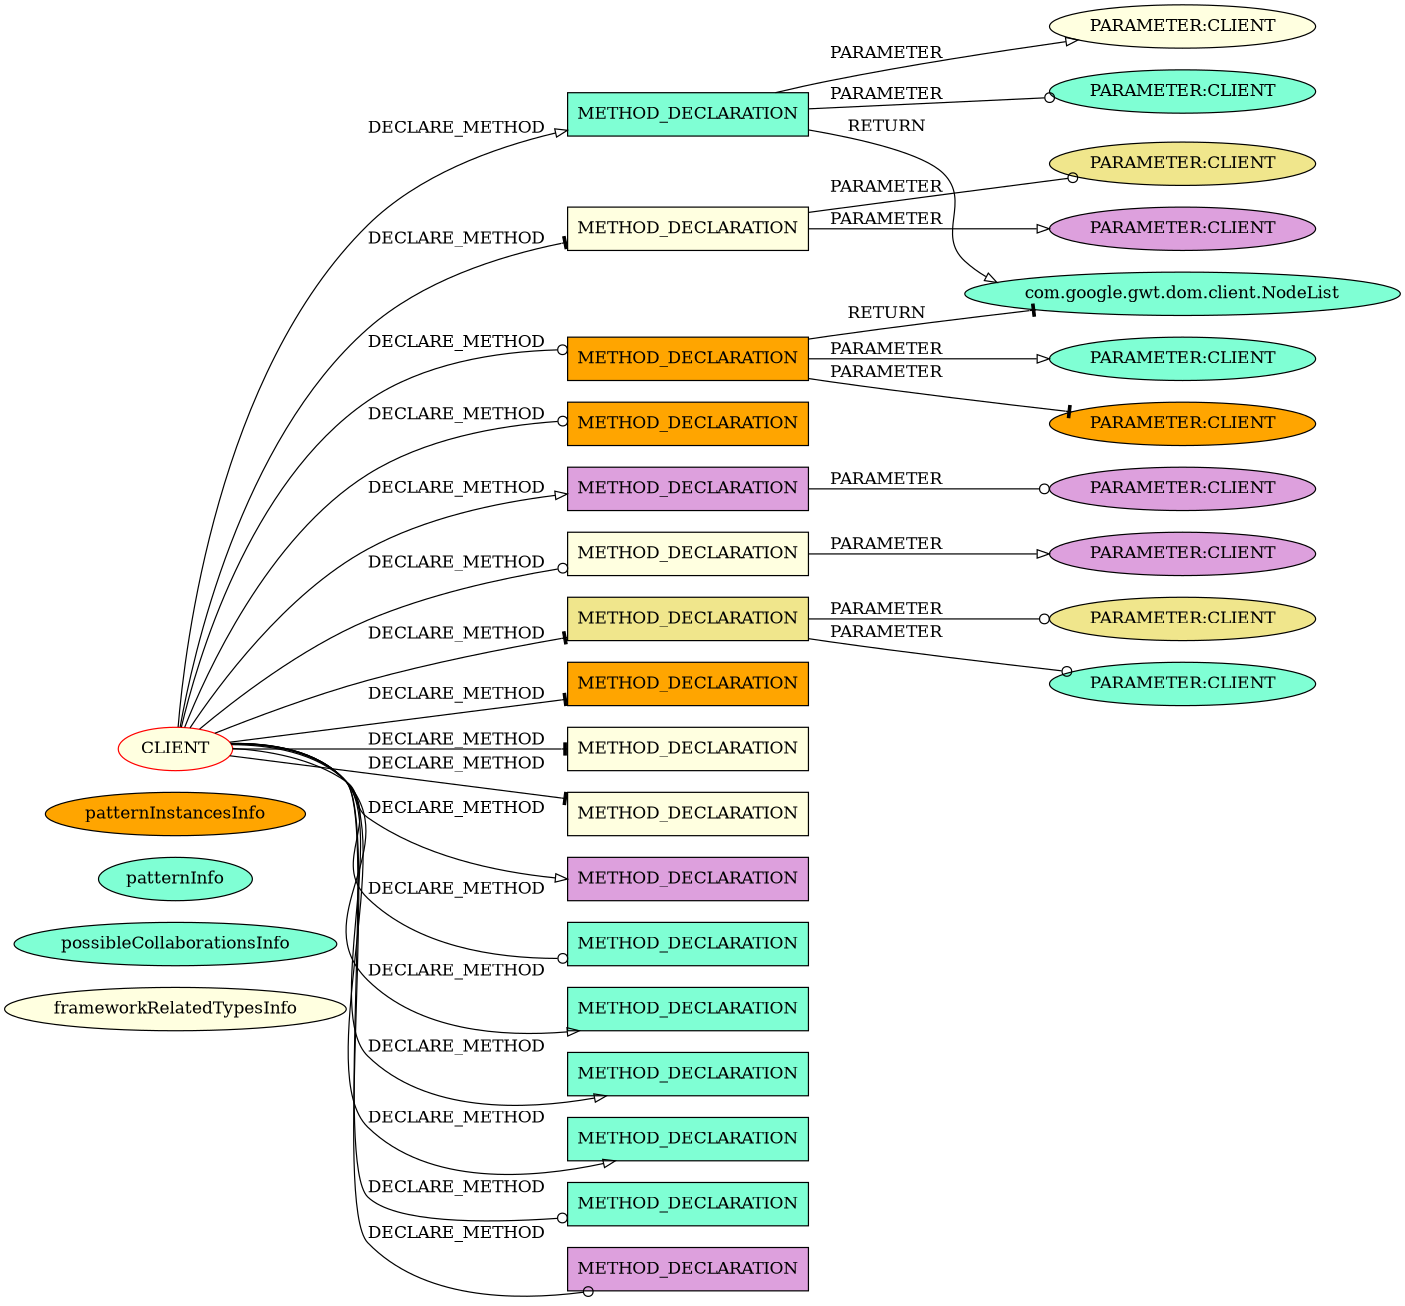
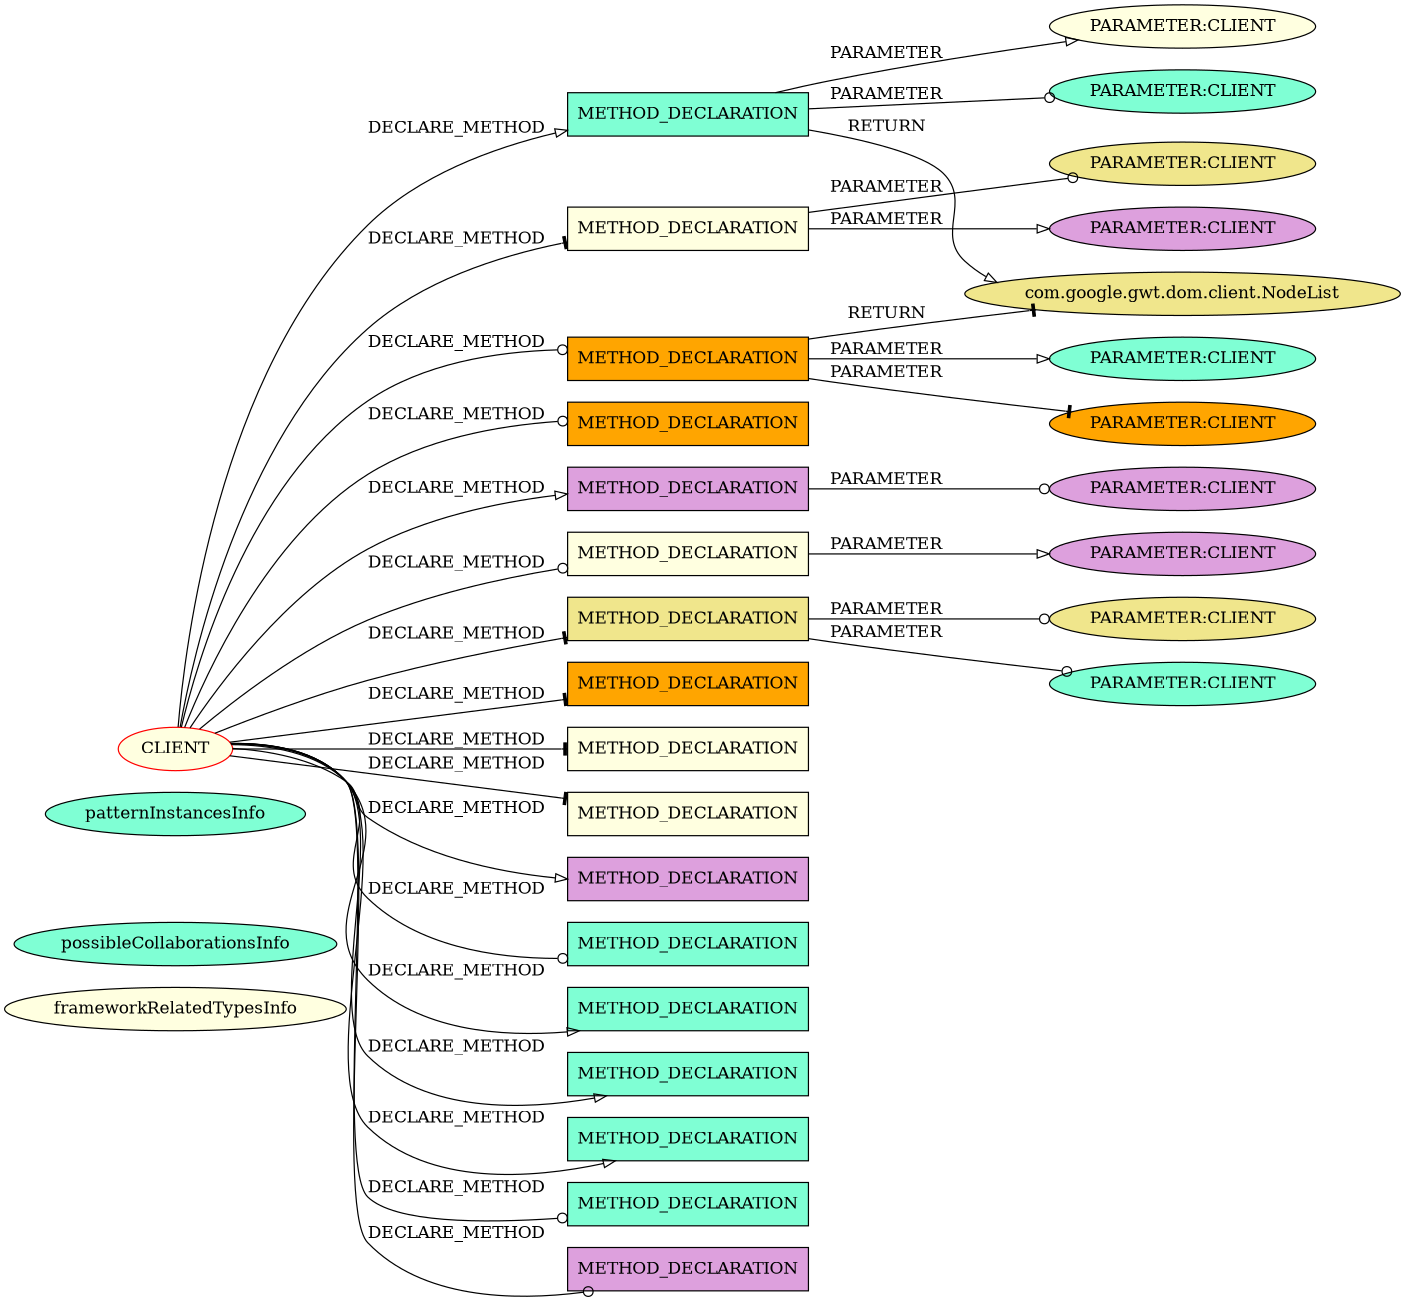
(1183, 294) -> (1183, 294)
(175, 814) -> (175, 814)
(175, 879) -> none
